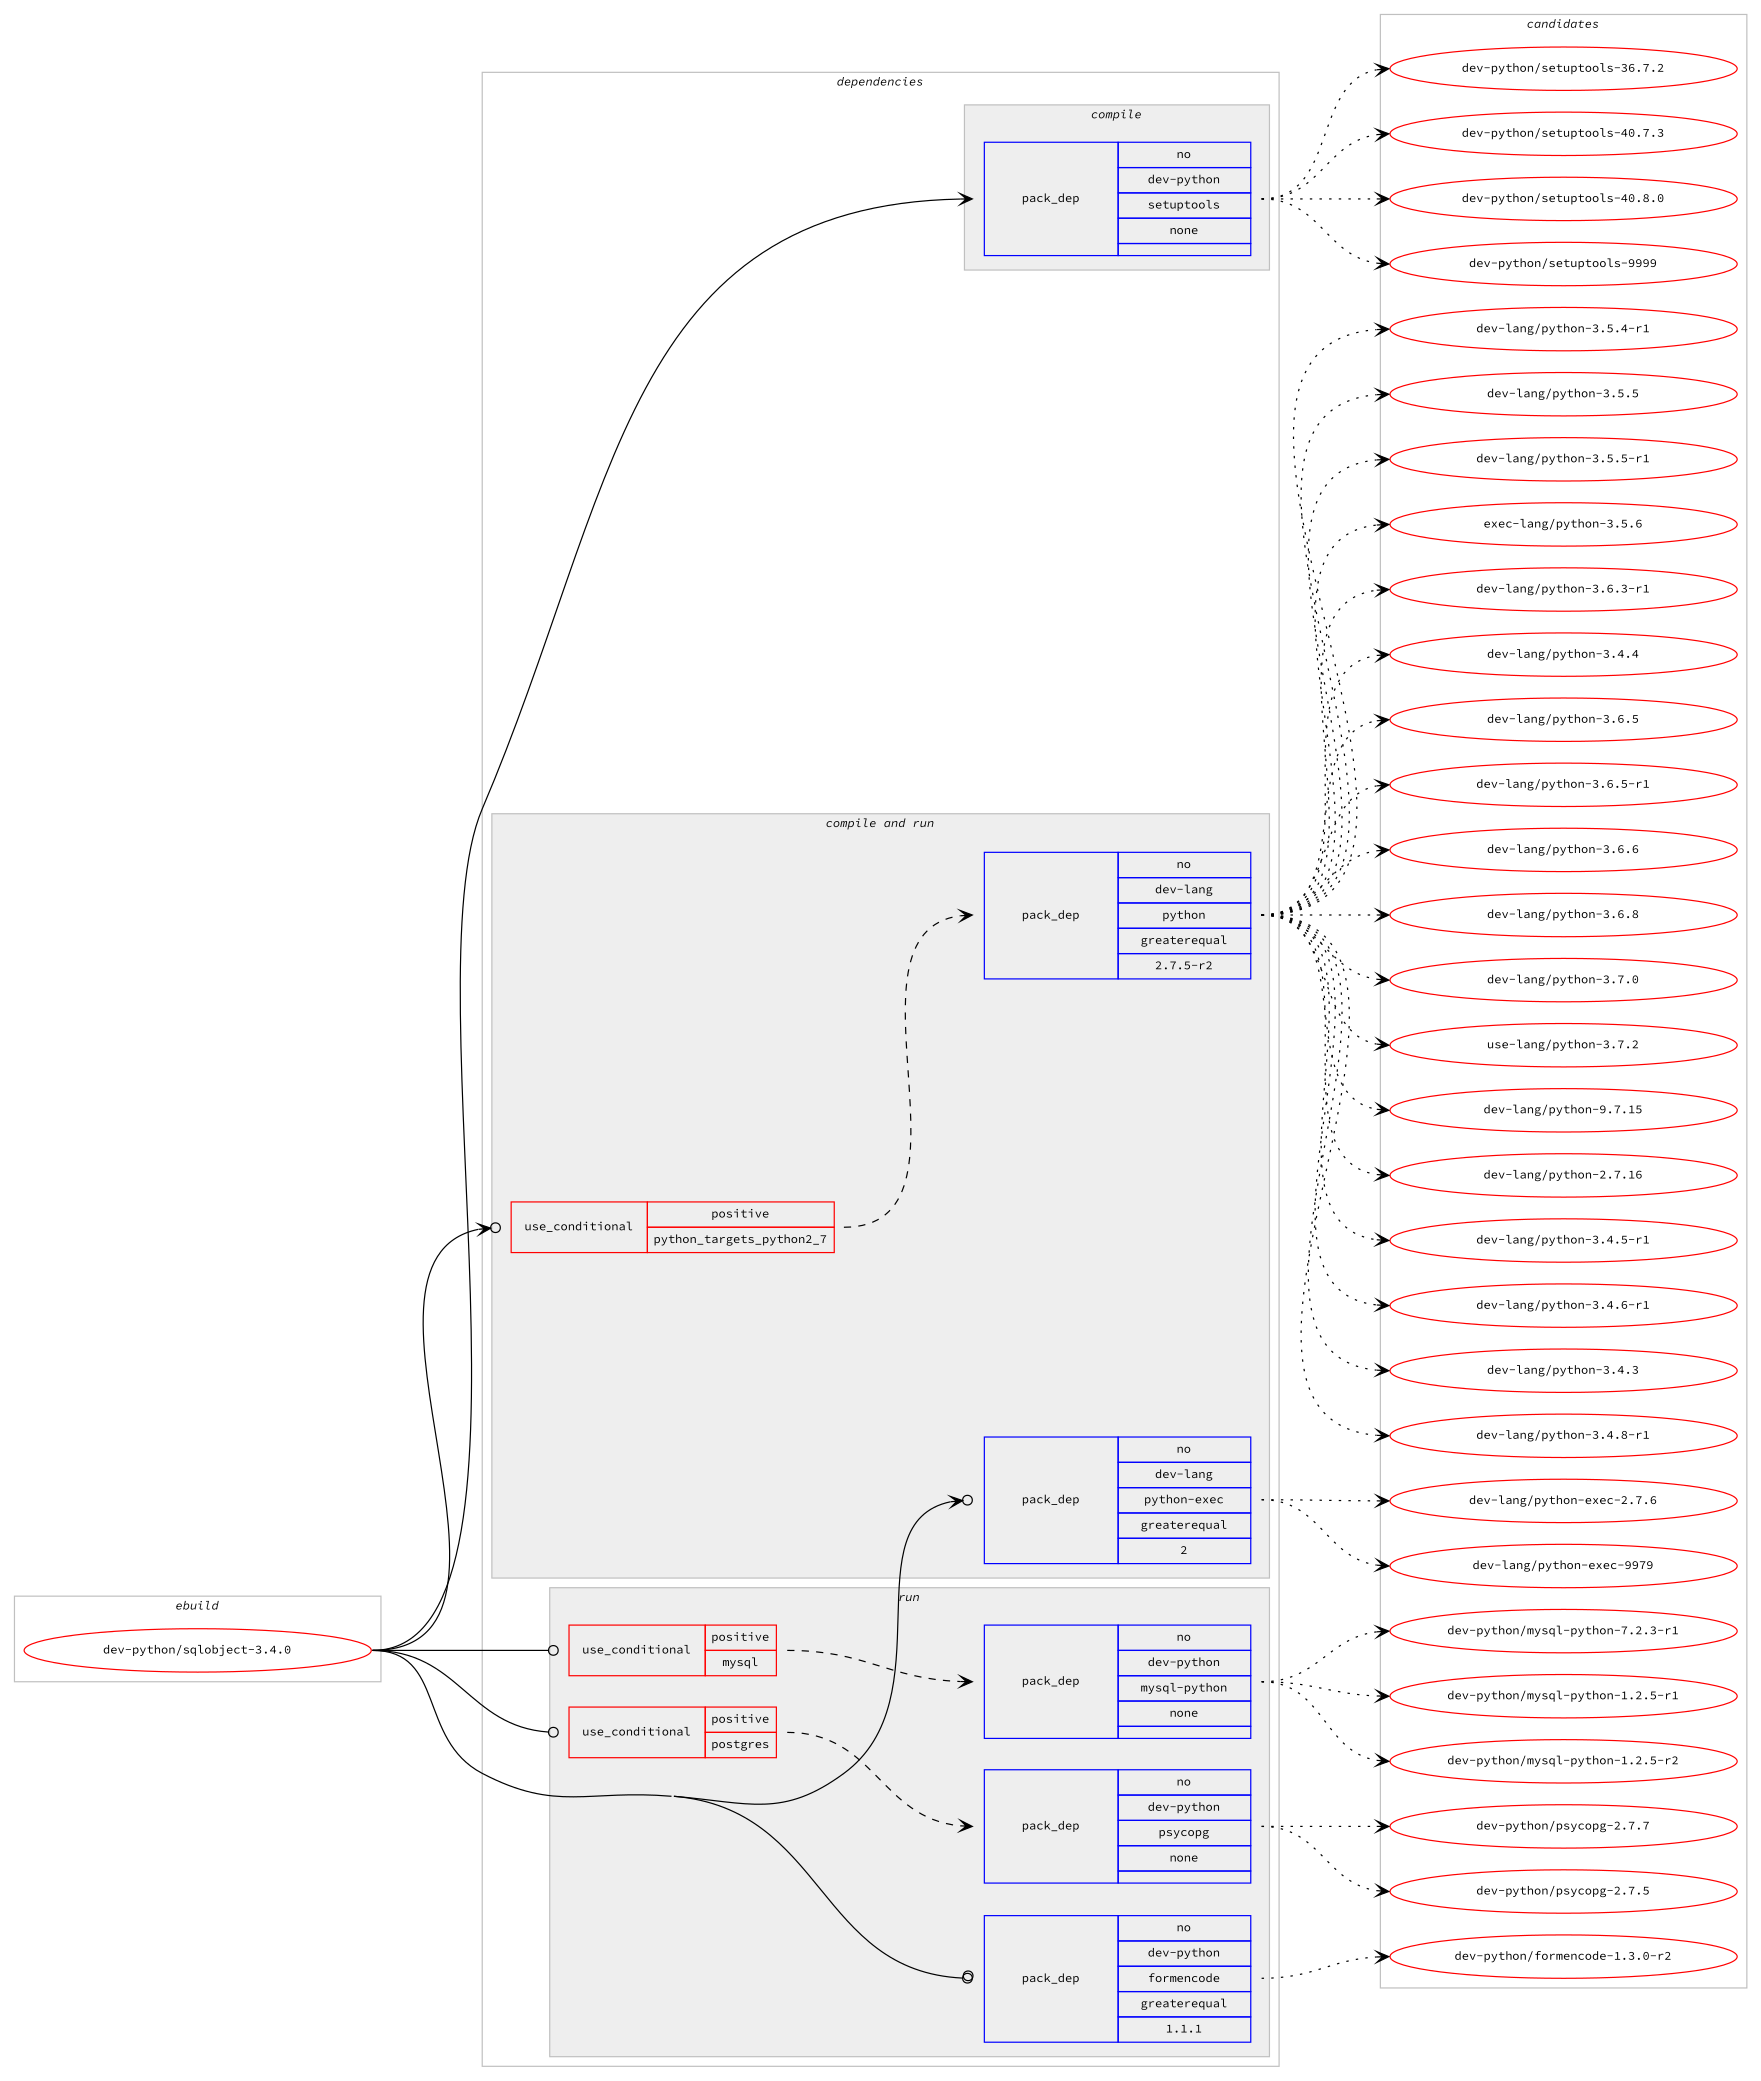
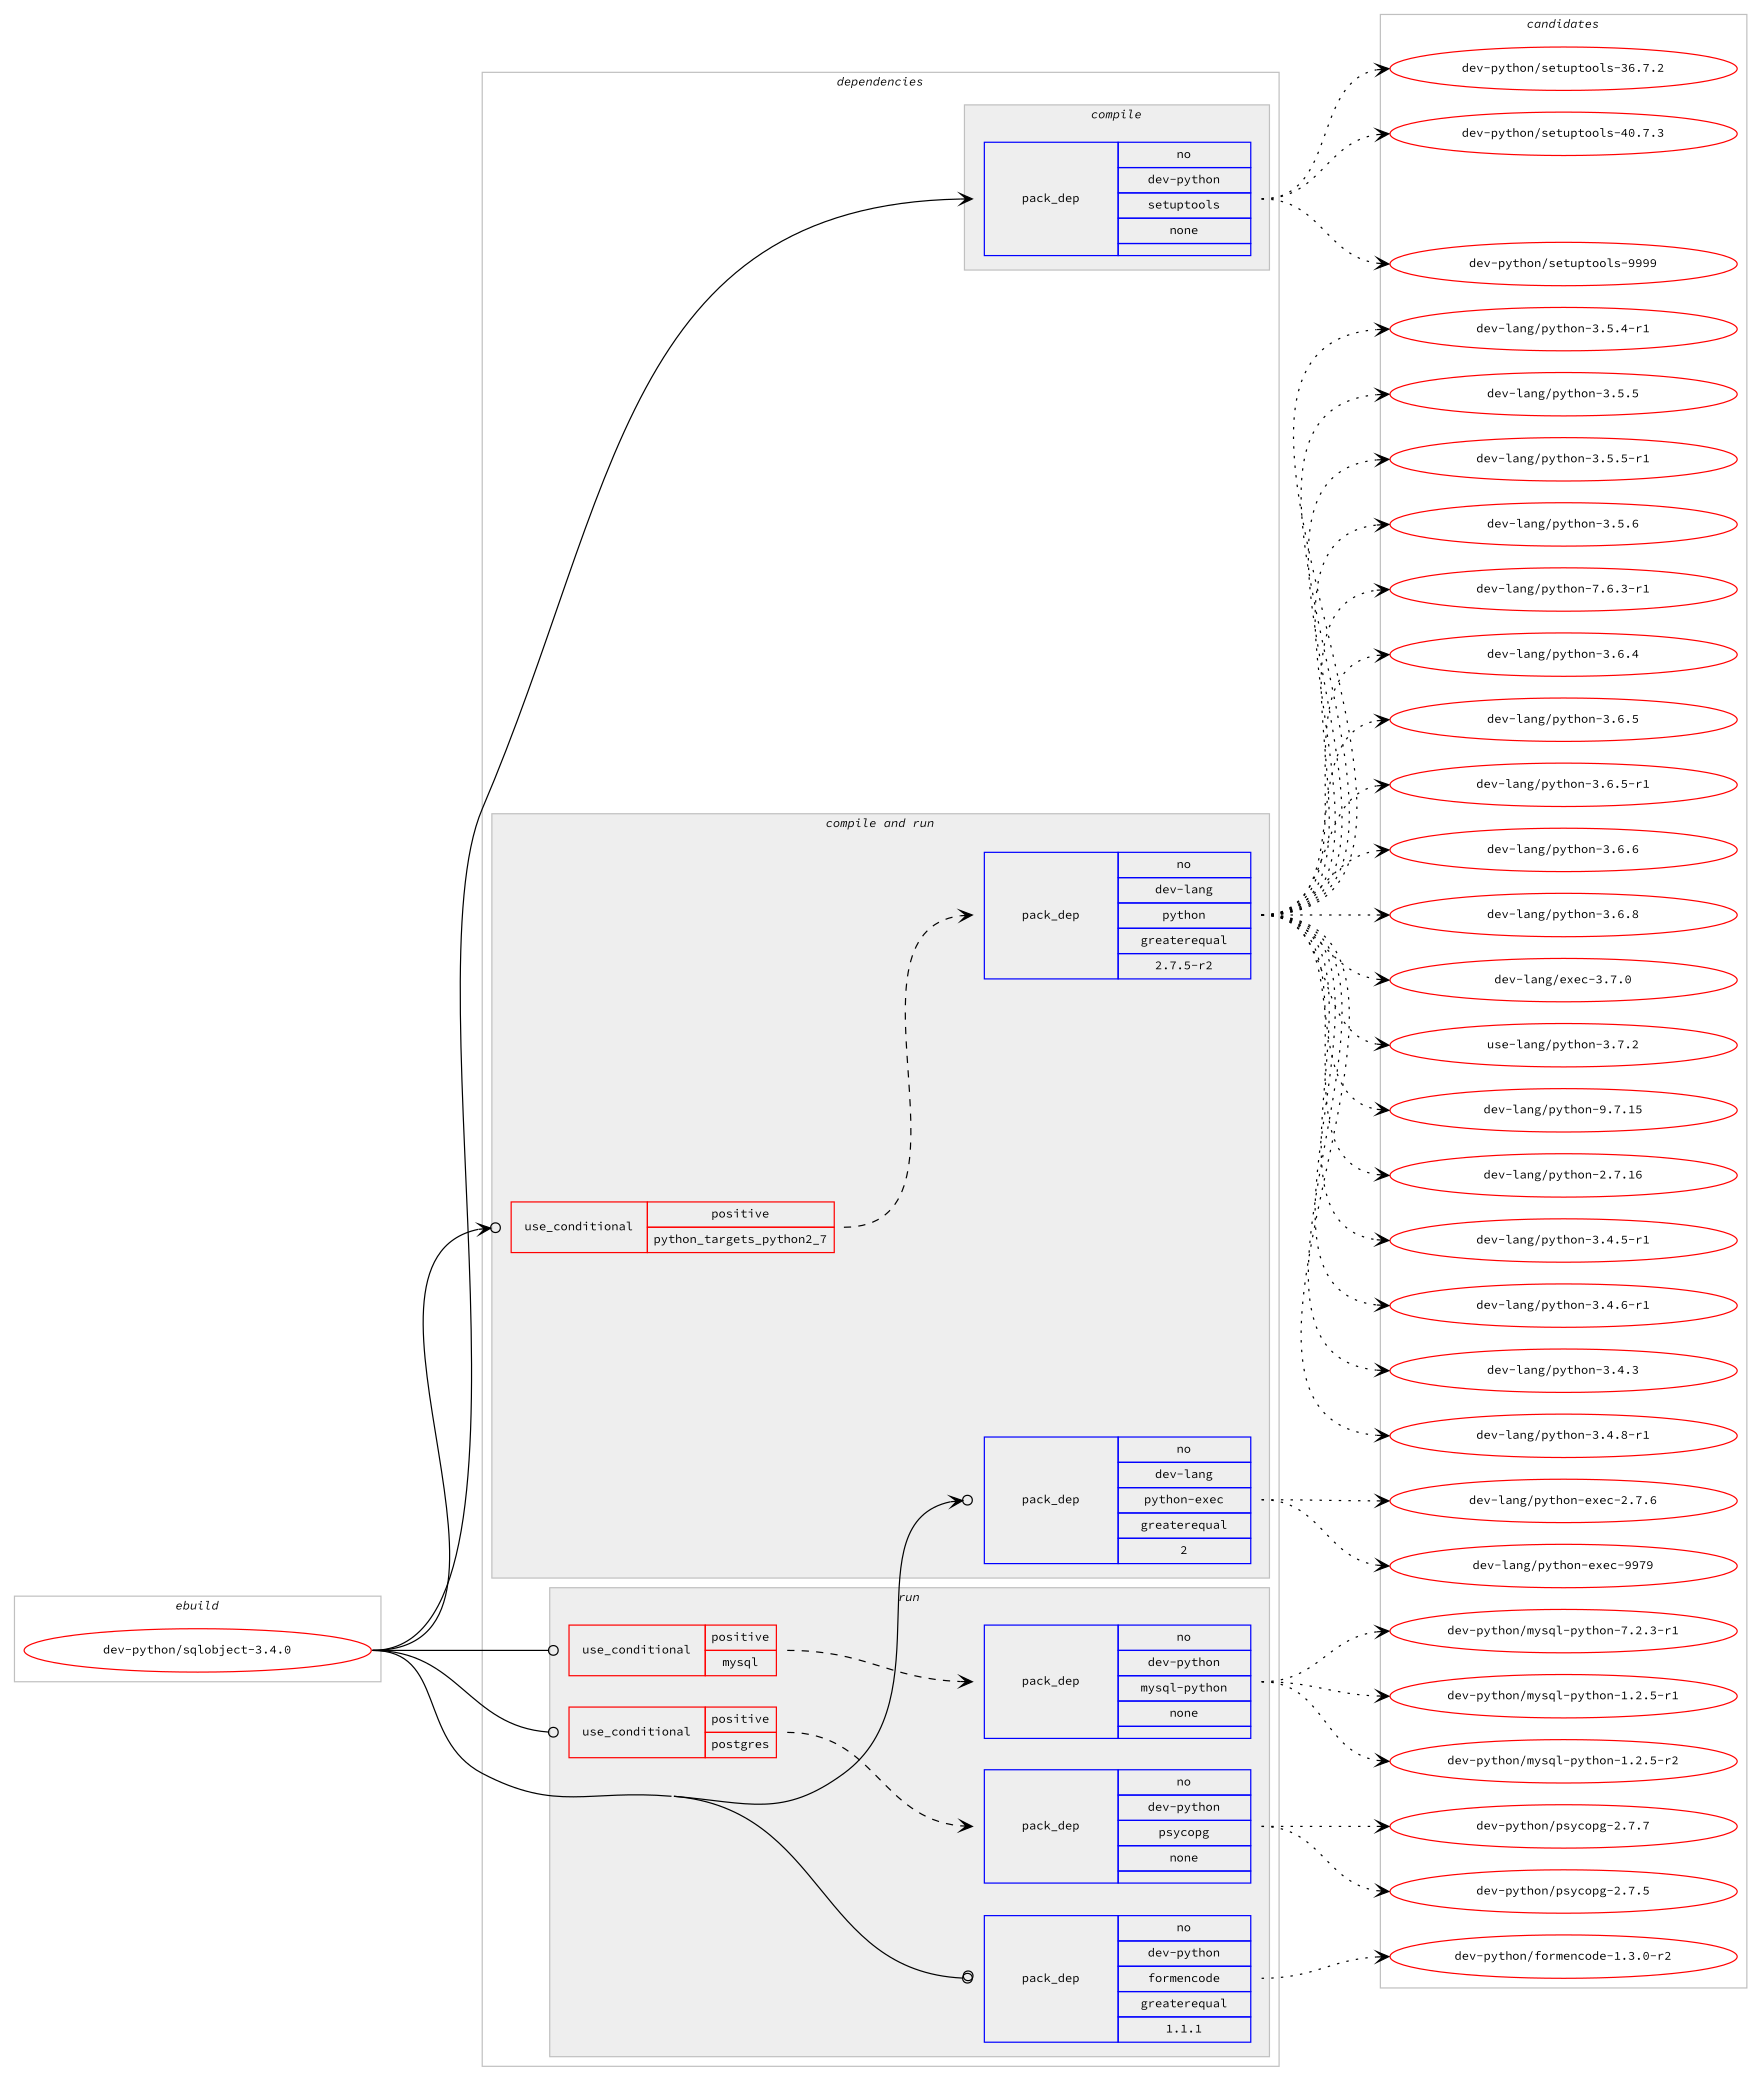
(1564, 199) -> none
(1564, 524) -> (1564, 524)
(1564, 590) -> (1564, 590)
(1564, 655) -> (1564, 655)
(1564, 980) -> (1564, 980)
